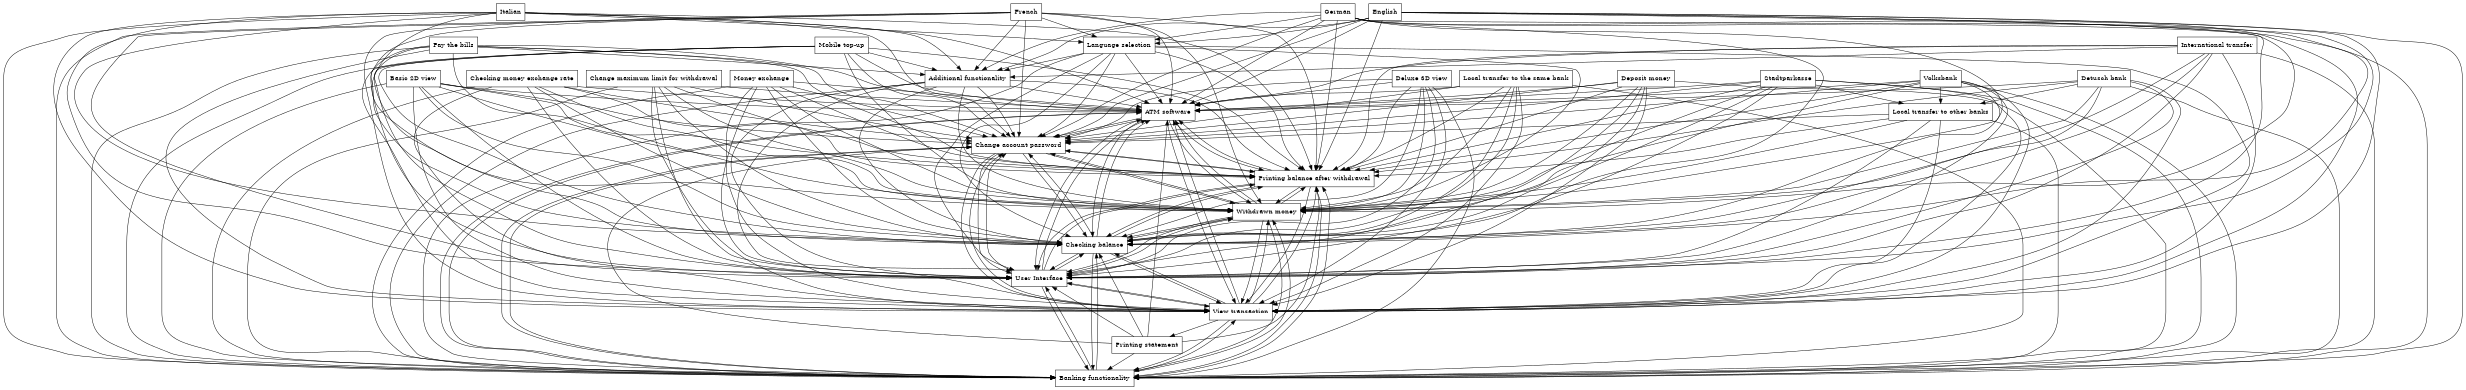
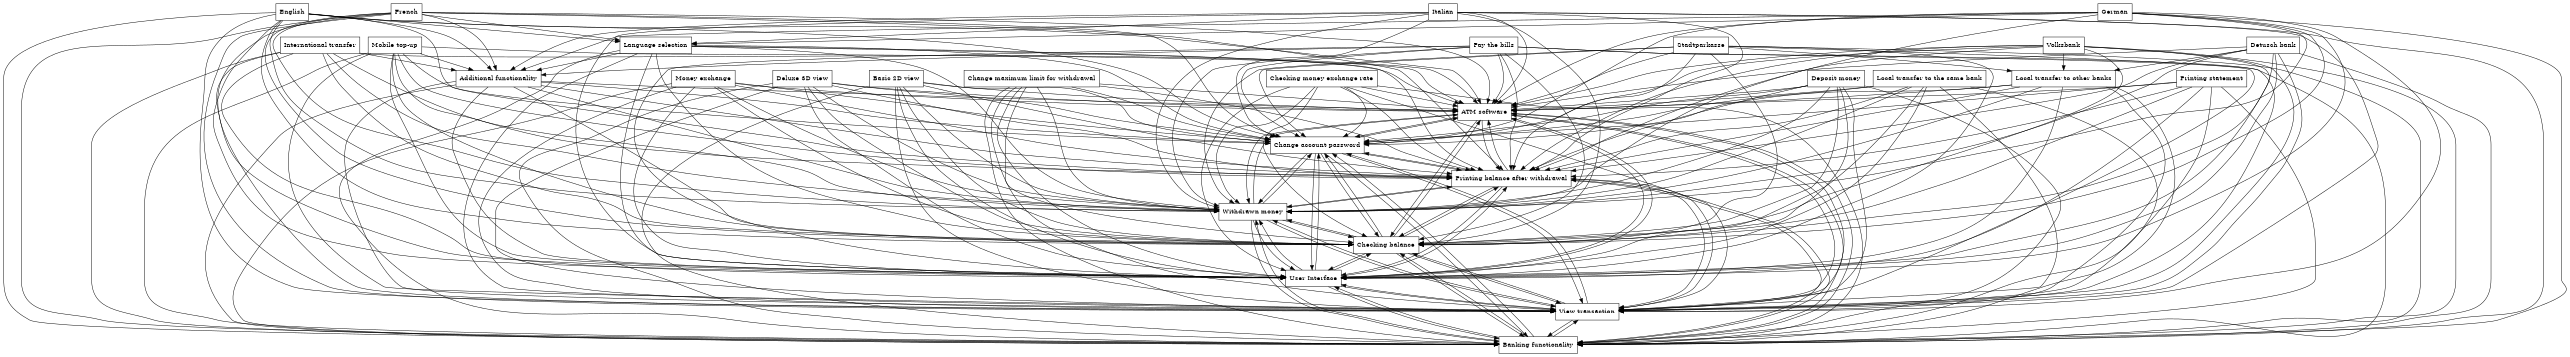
none -> (1863, 95)
(1196, 328) -> (2062, 288)
